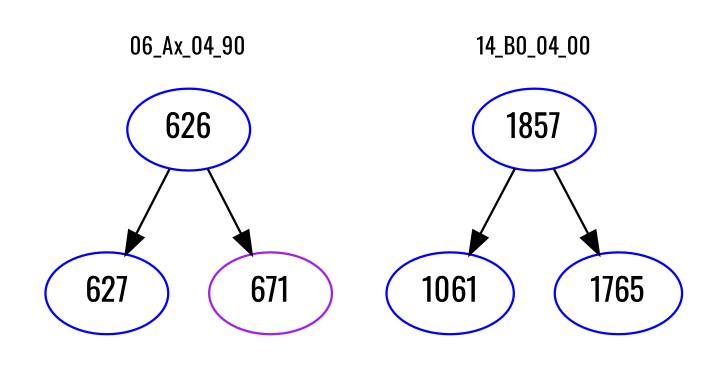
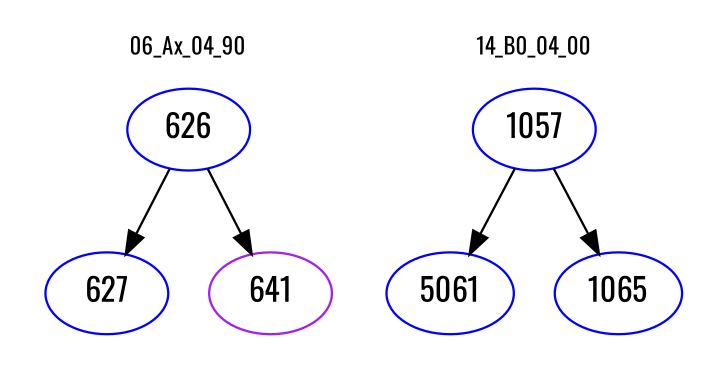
(534, 130) -> (534, 130)
(271, 293) -> (271, 293)
(450, 293) -> (450, 293)
(618, 293) -> (618, 293)
